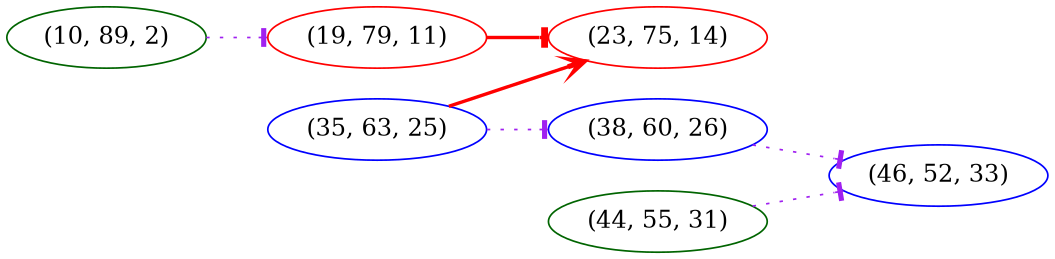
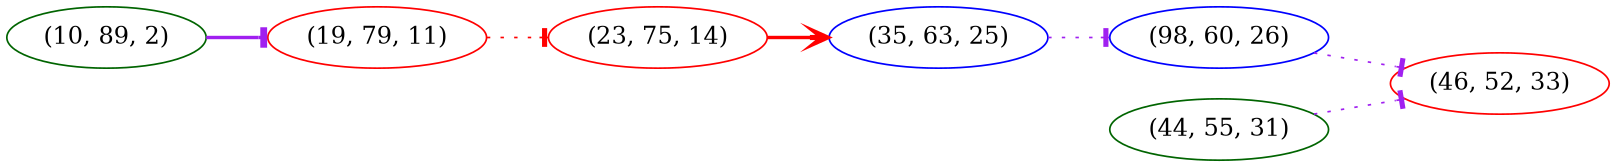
(232, 37) -> (232, 37)
(513, 37) -> (513, 37)
(509, 86) -> (790, 37)
(658, 130) -> (1219, 37)
(939, 176) -> (1500, 84)
